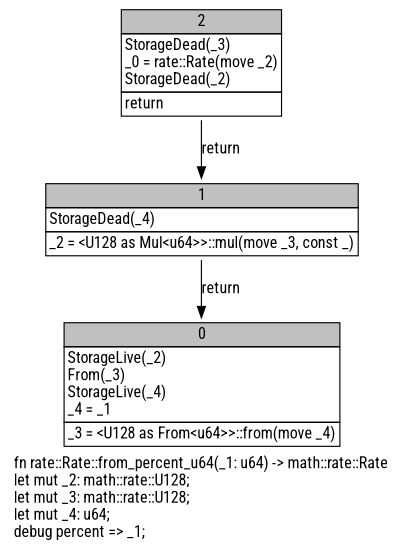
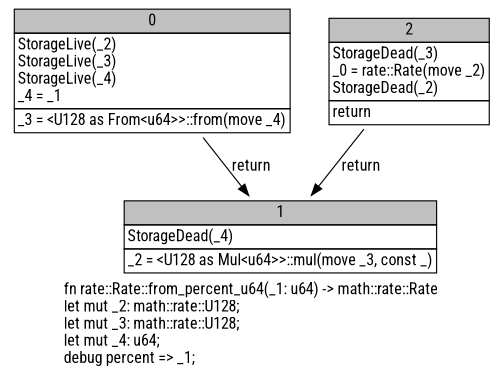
(201, 283) -> (222, 162)
(97, 375) -> (68, 62)
